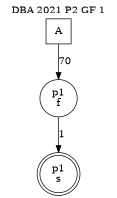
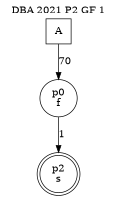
(59, 98) -> (59, 98)
(59, 174) -> (59, 174)
